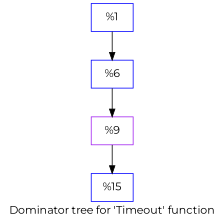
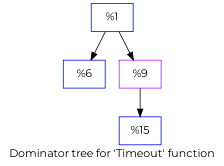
(112, 99) -> (124, 42)
